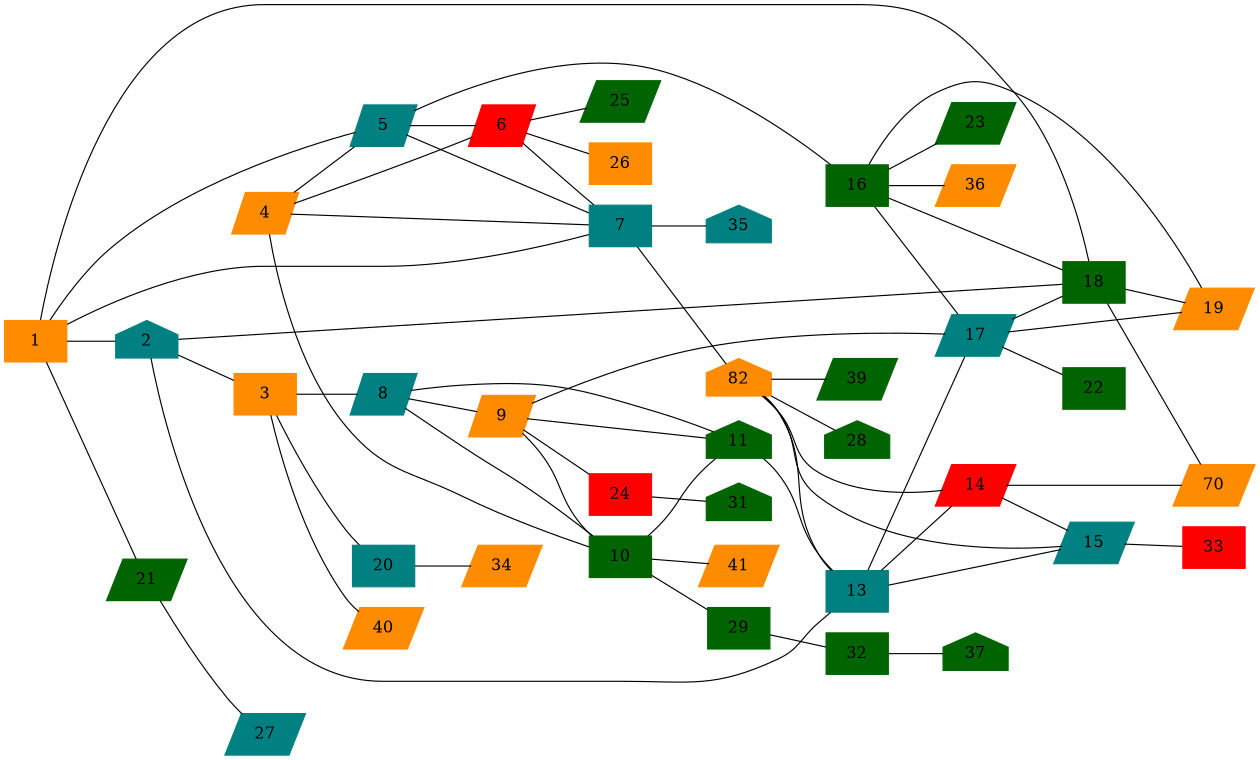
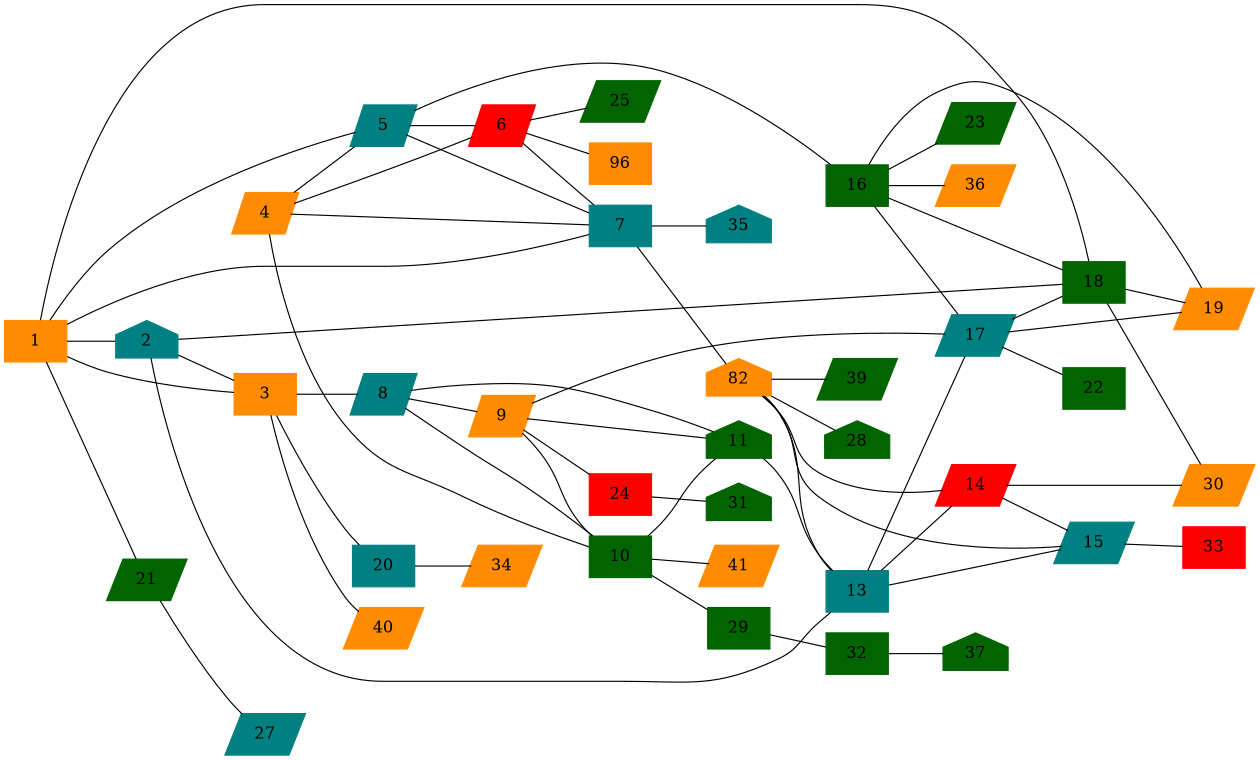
(620, 164) -> (620, 164)
none -> (145, 381)
(1214, 485) -> (1214, 485)
